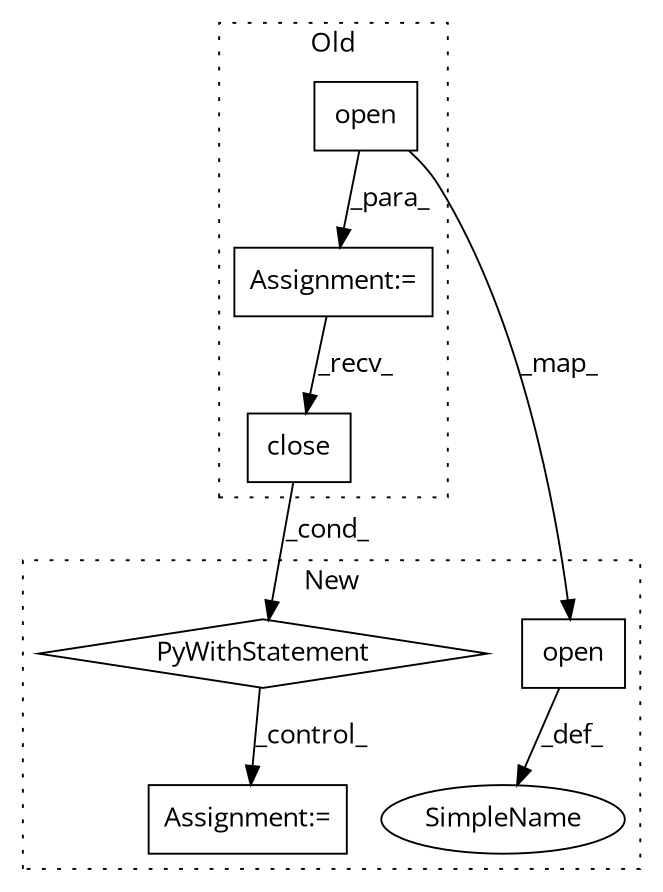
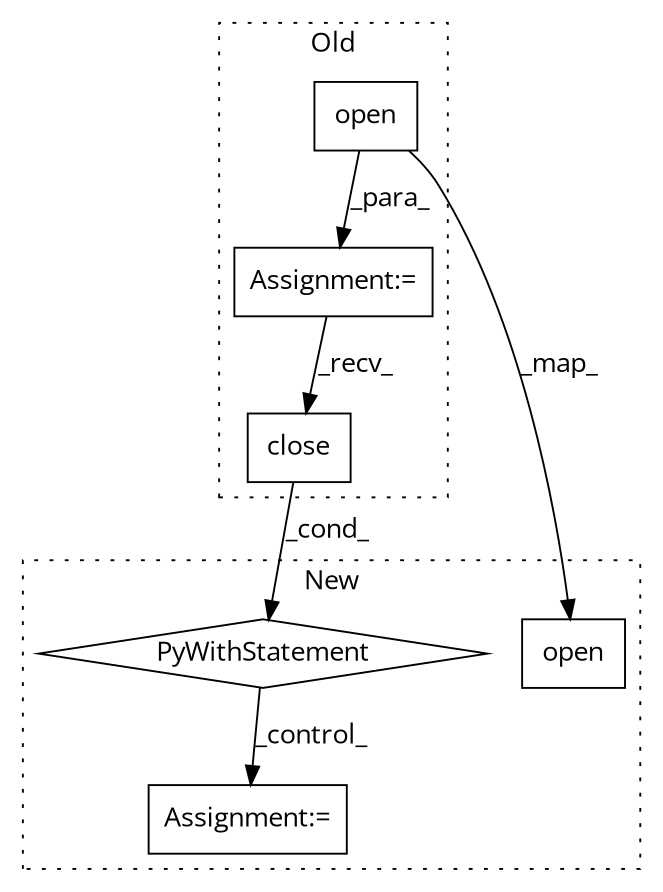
(503, 819) -> none
